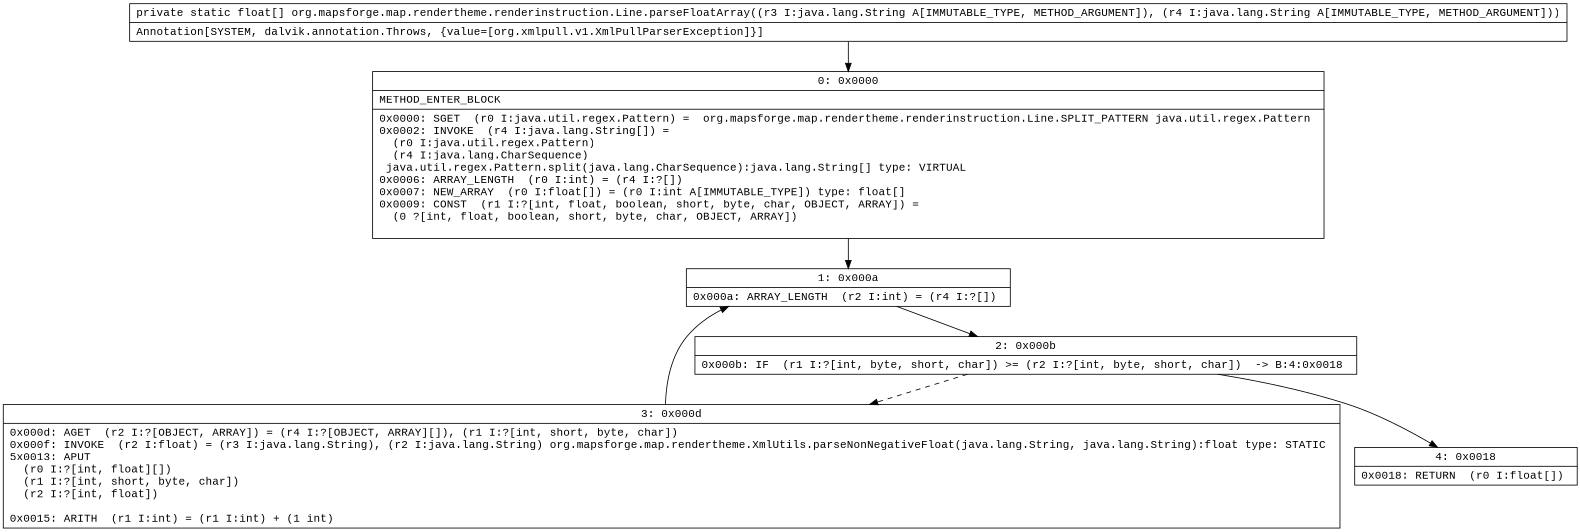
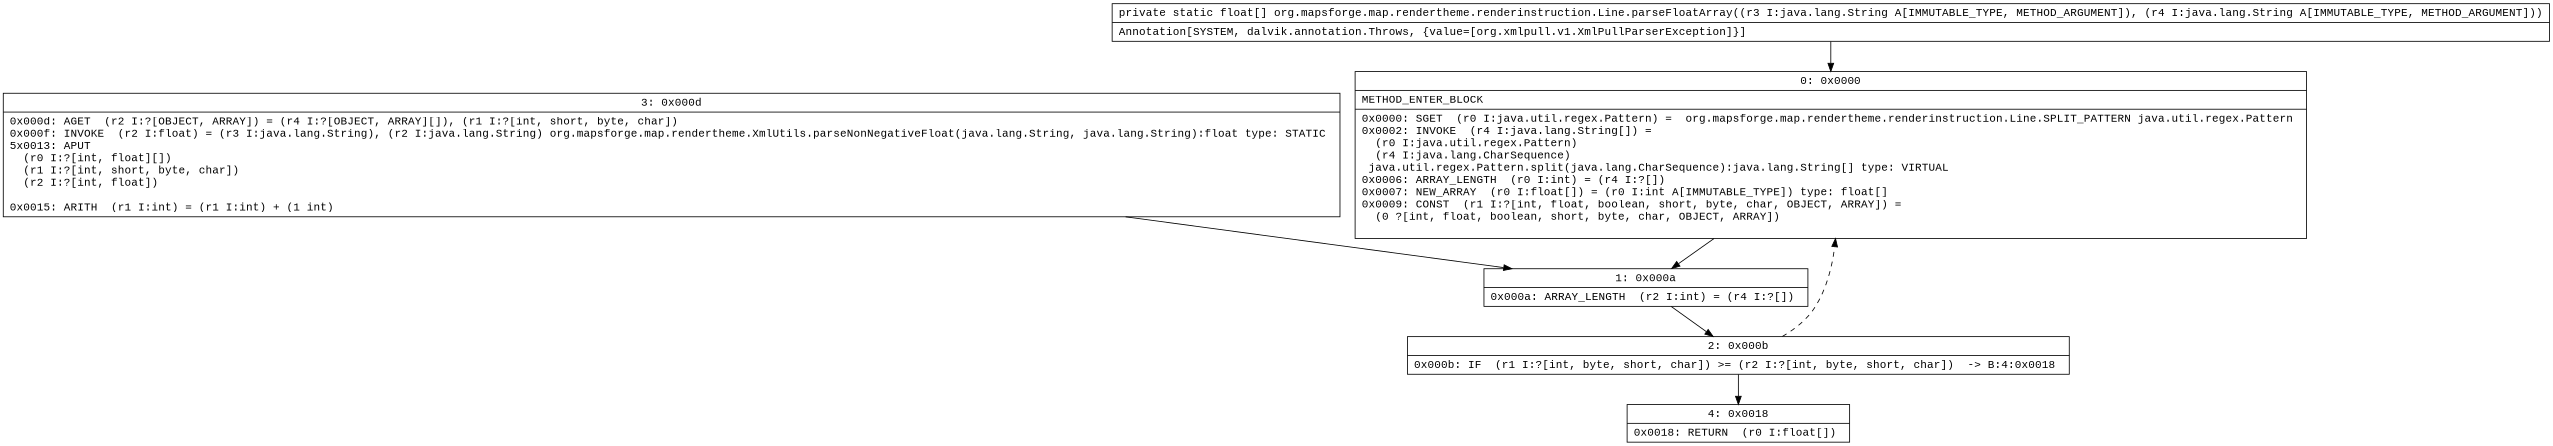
(922, 388) -> (1820, 299)
